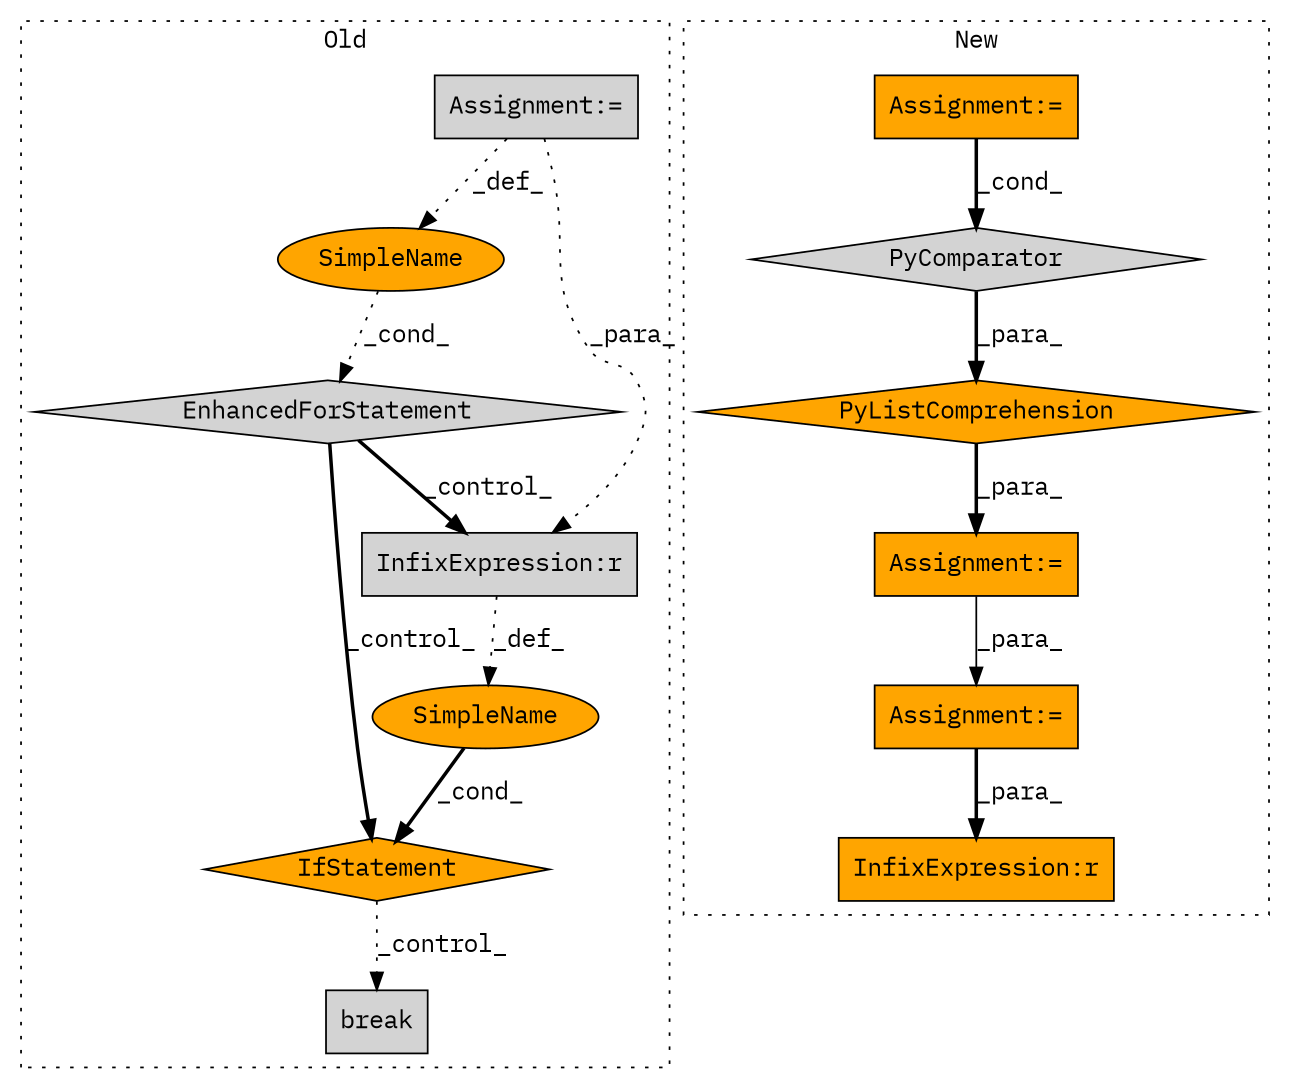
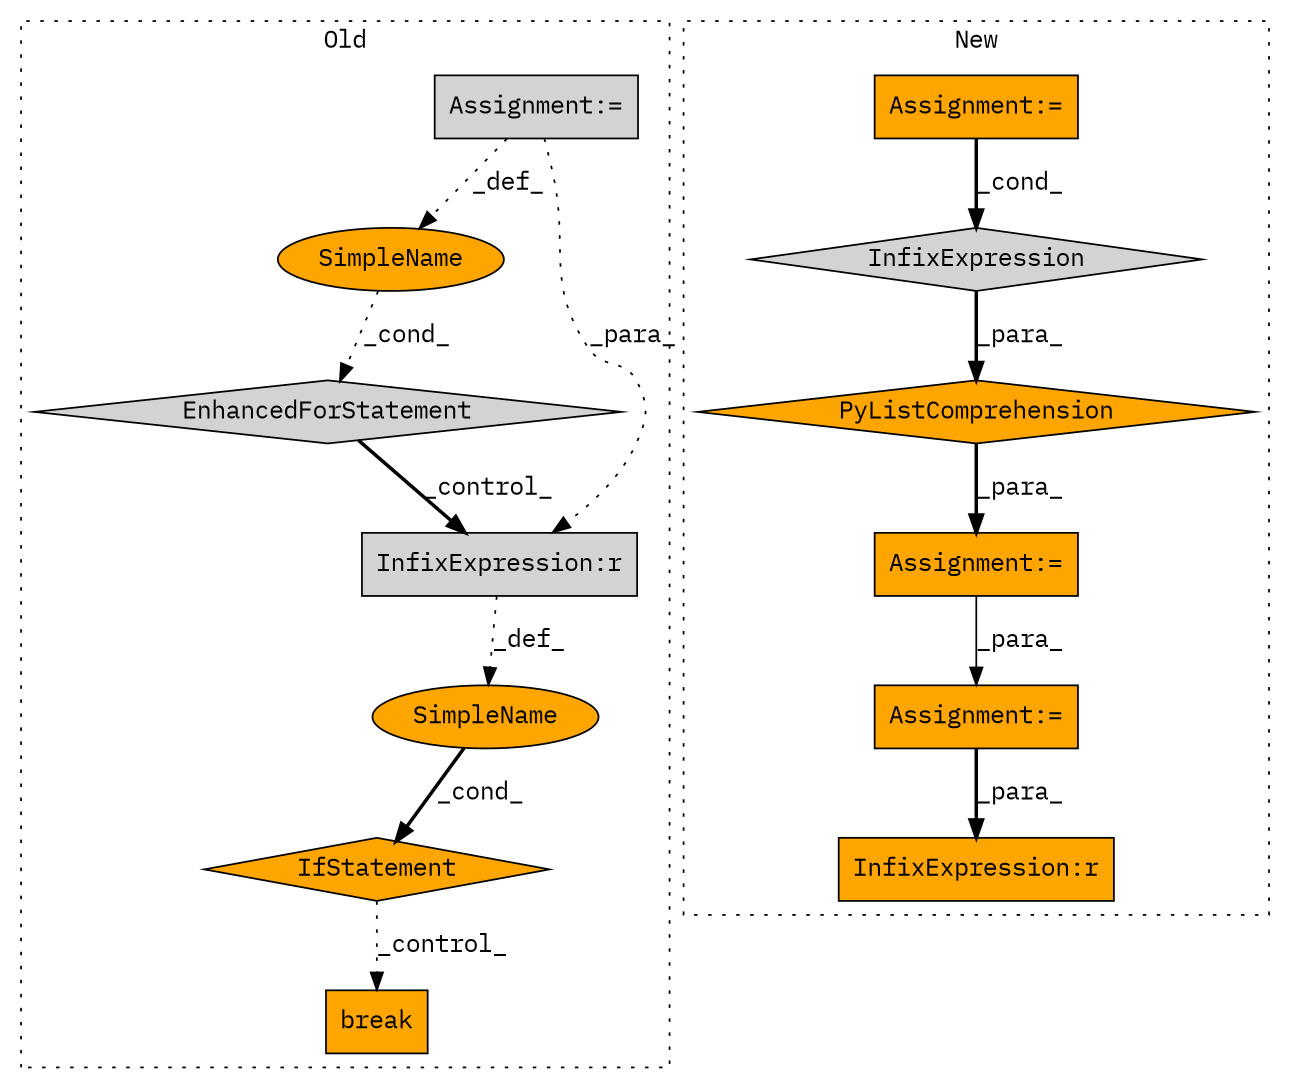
(976, 259) -> (976, 259)
(345, 632) -> none
(377, 1022) -> (377, 1022)
